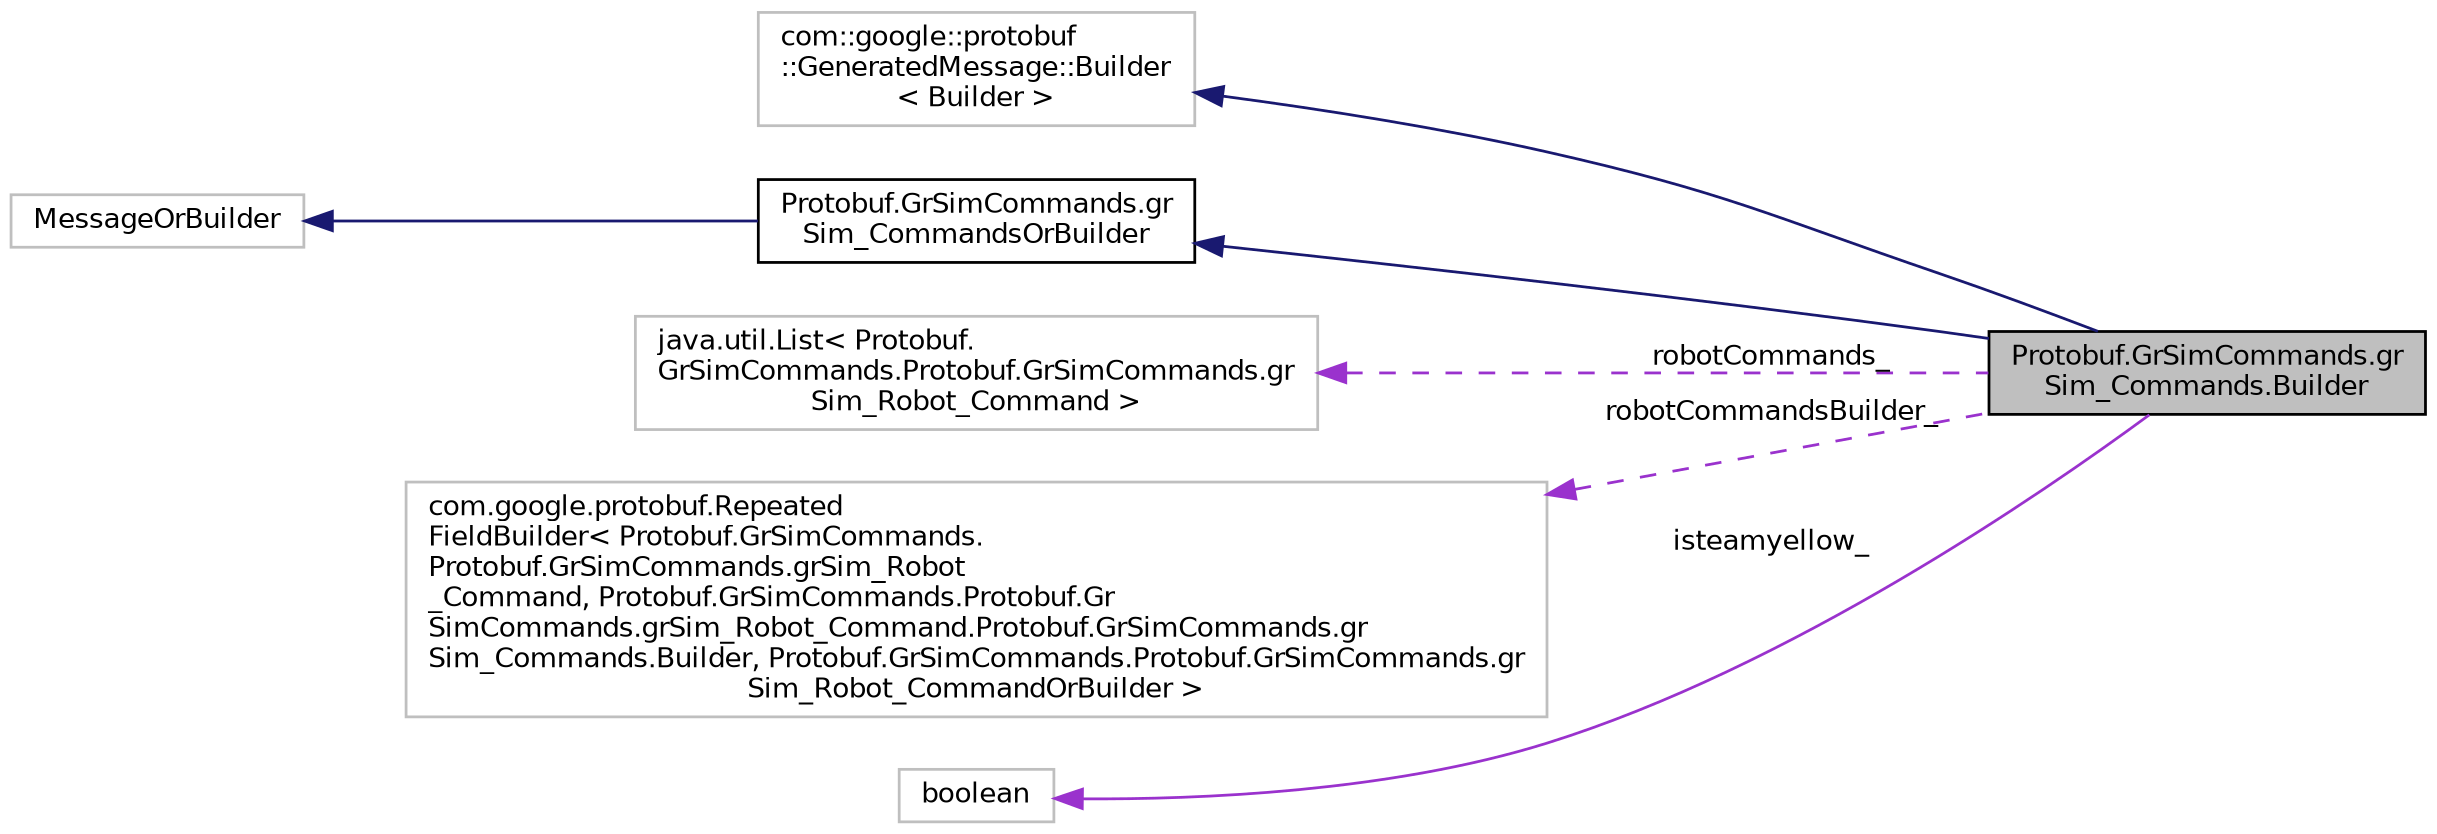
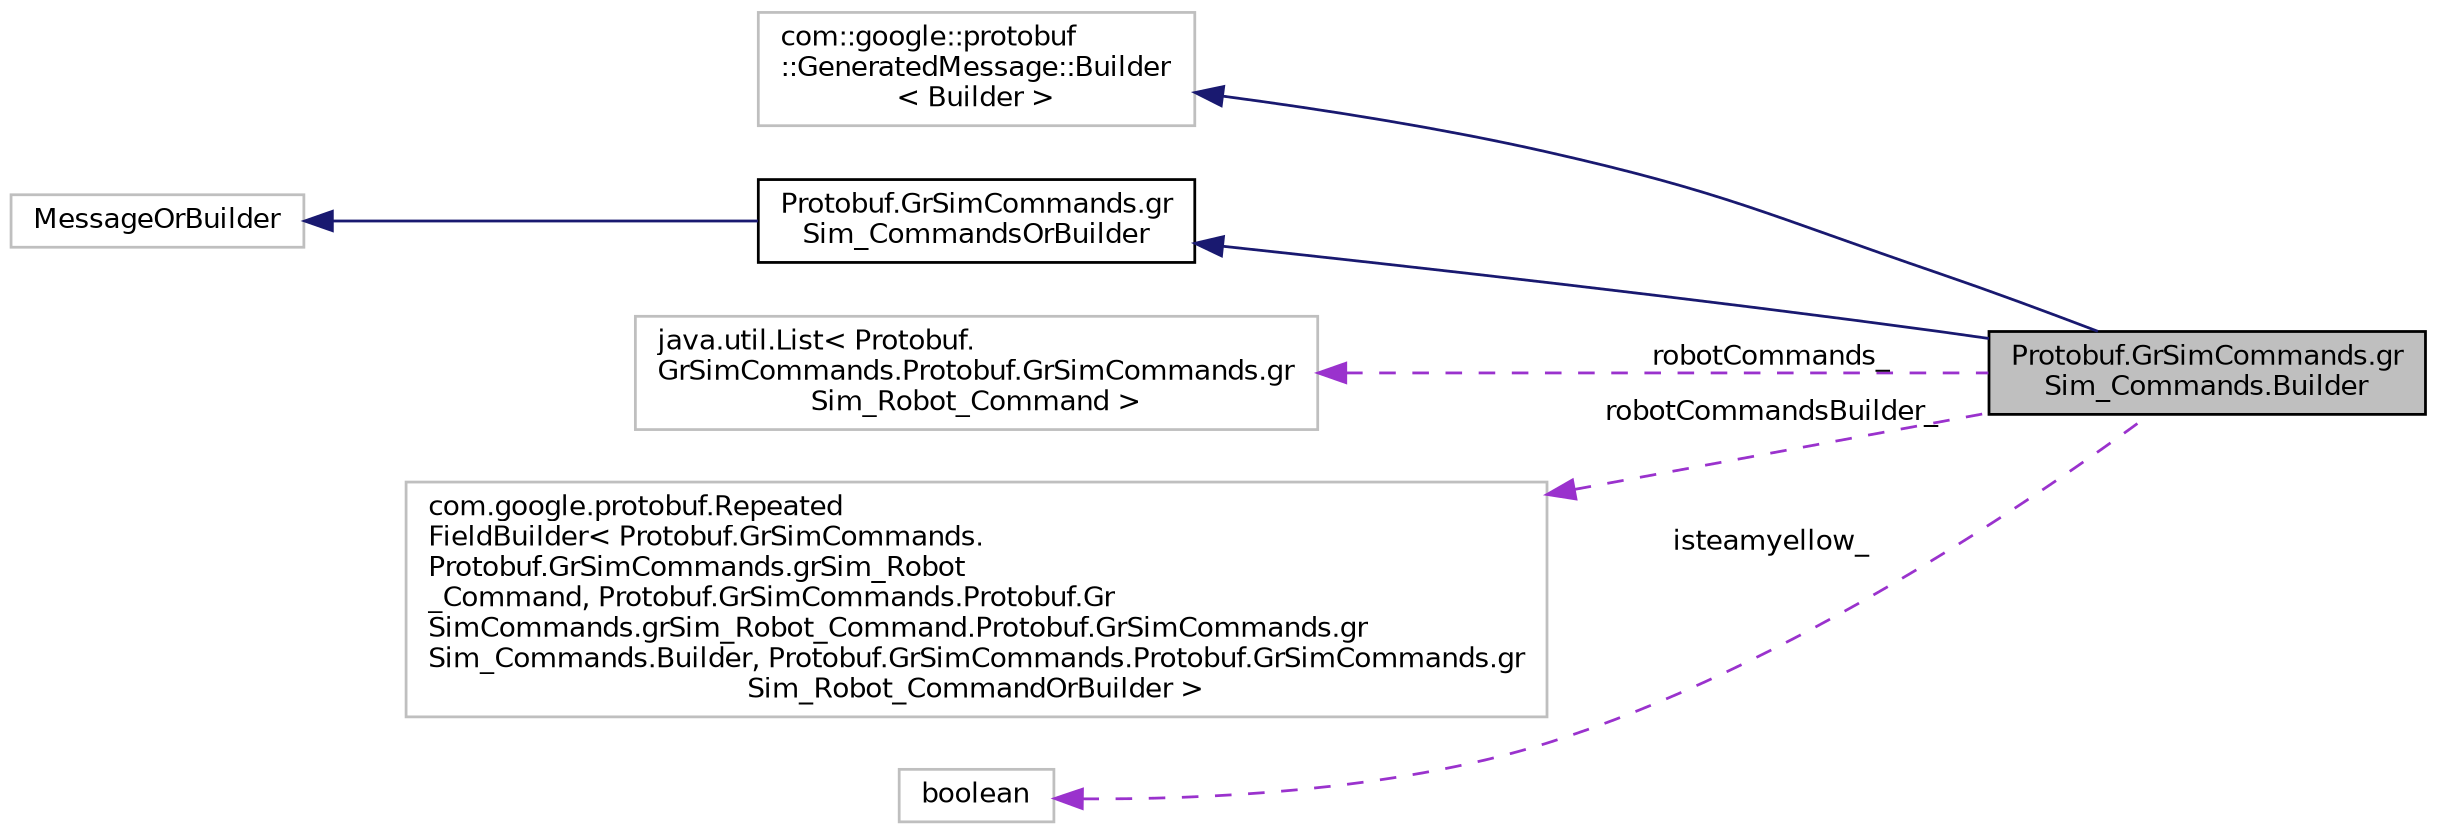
(1650, 705) -> (1650, 705)
